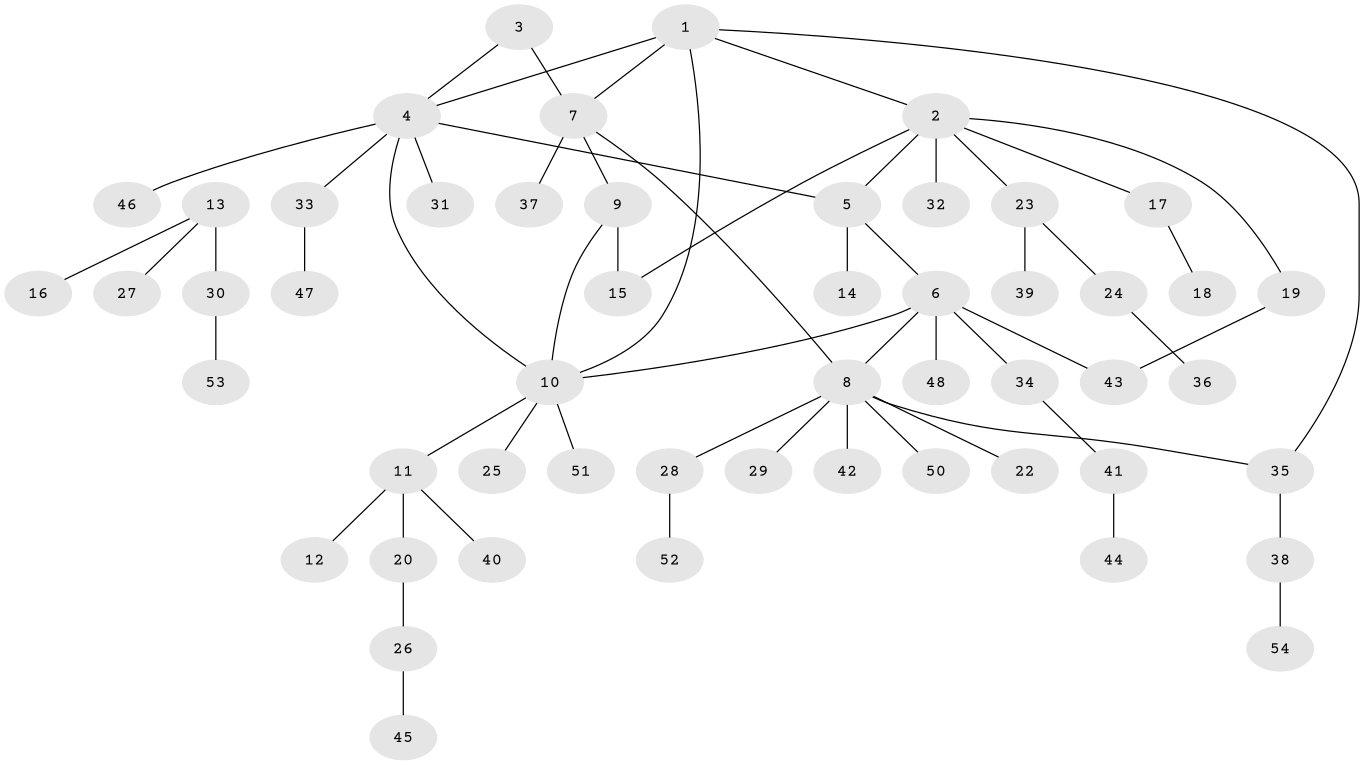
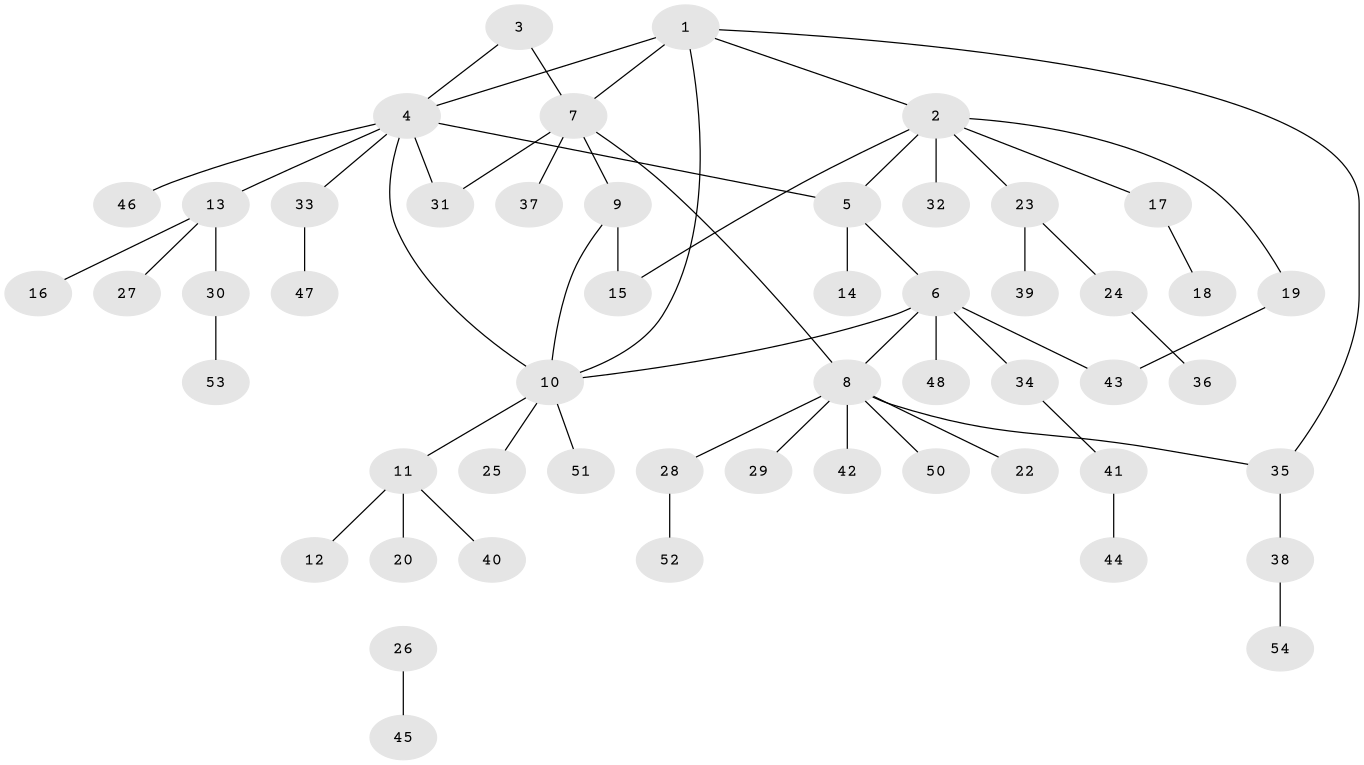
none -> (311, 160)
none -> (507, 160)
(403, 604) -> none
